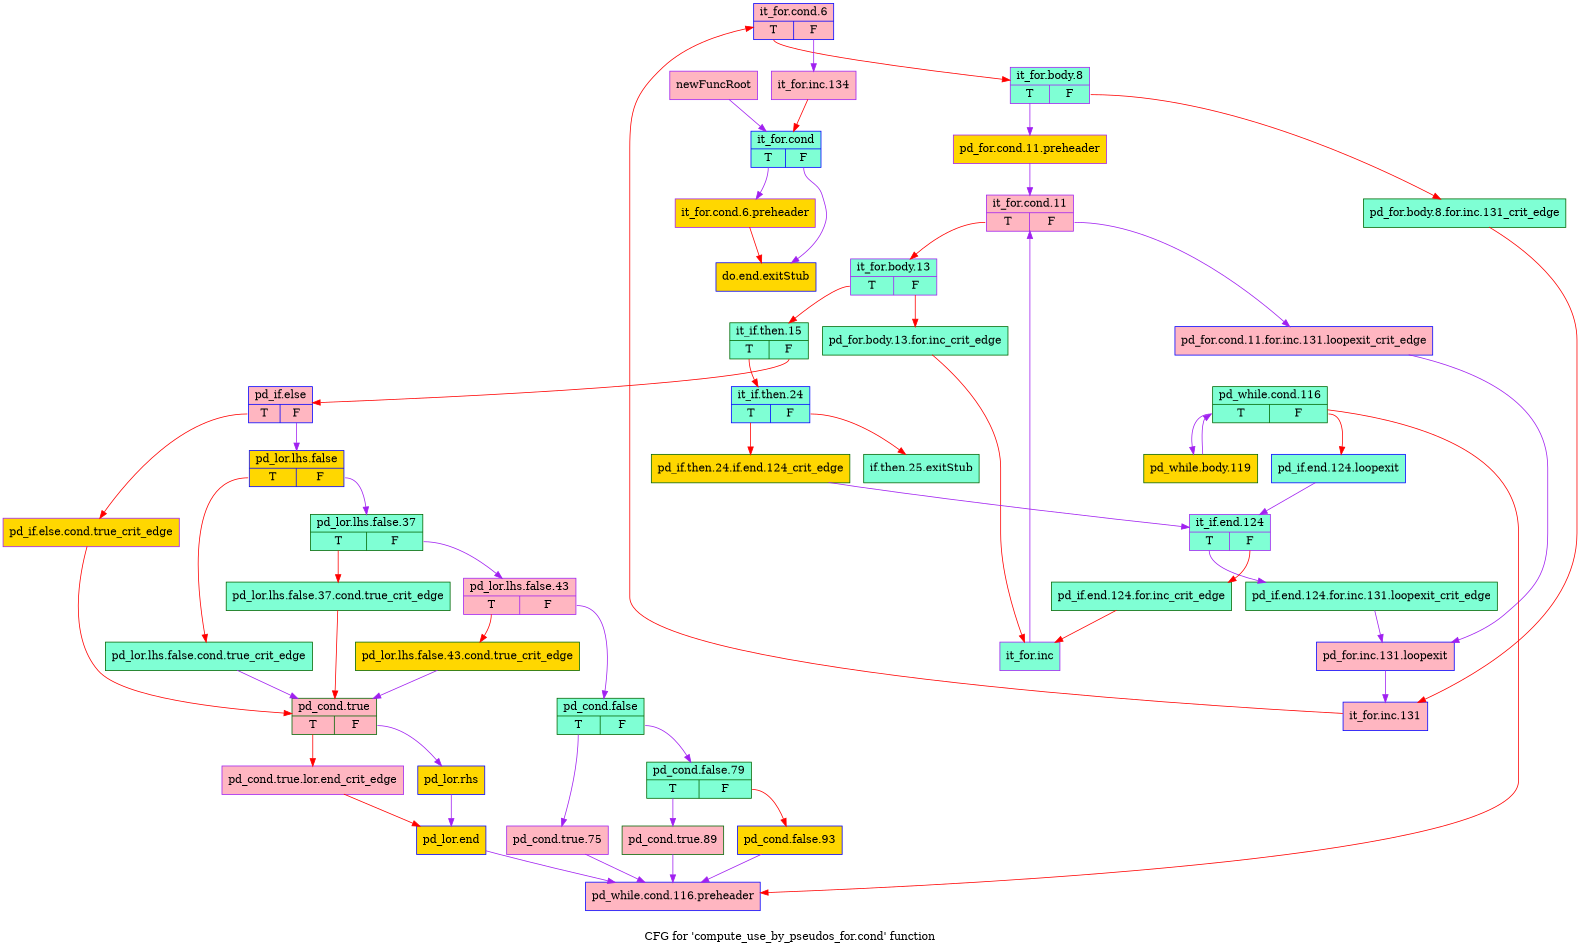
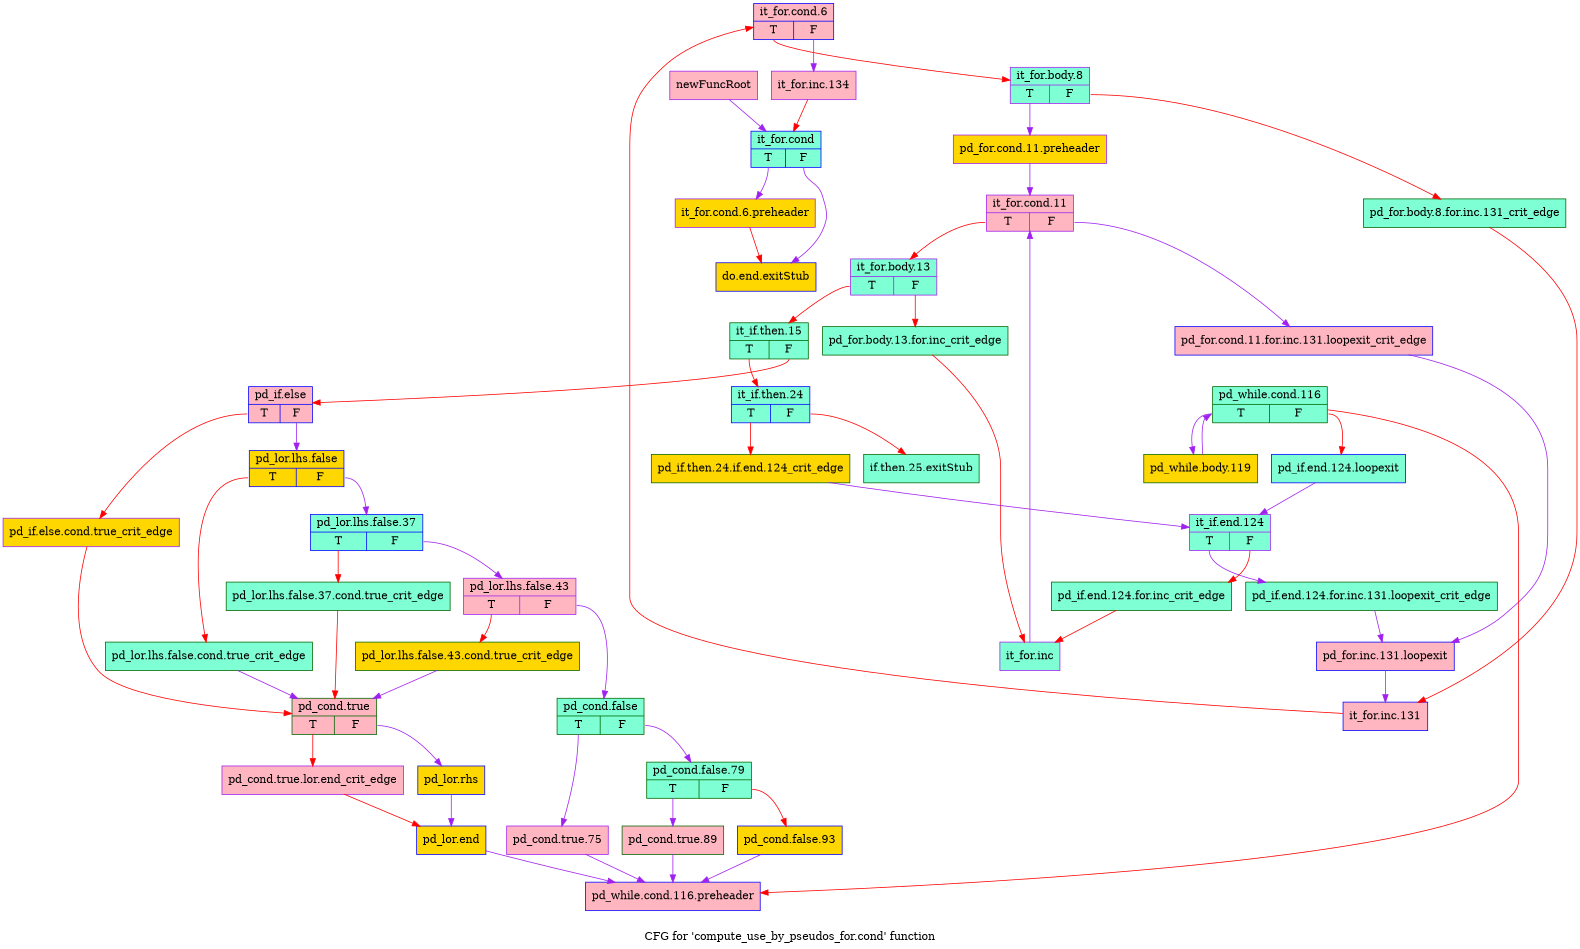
(367, 532) -> (367, 532)
